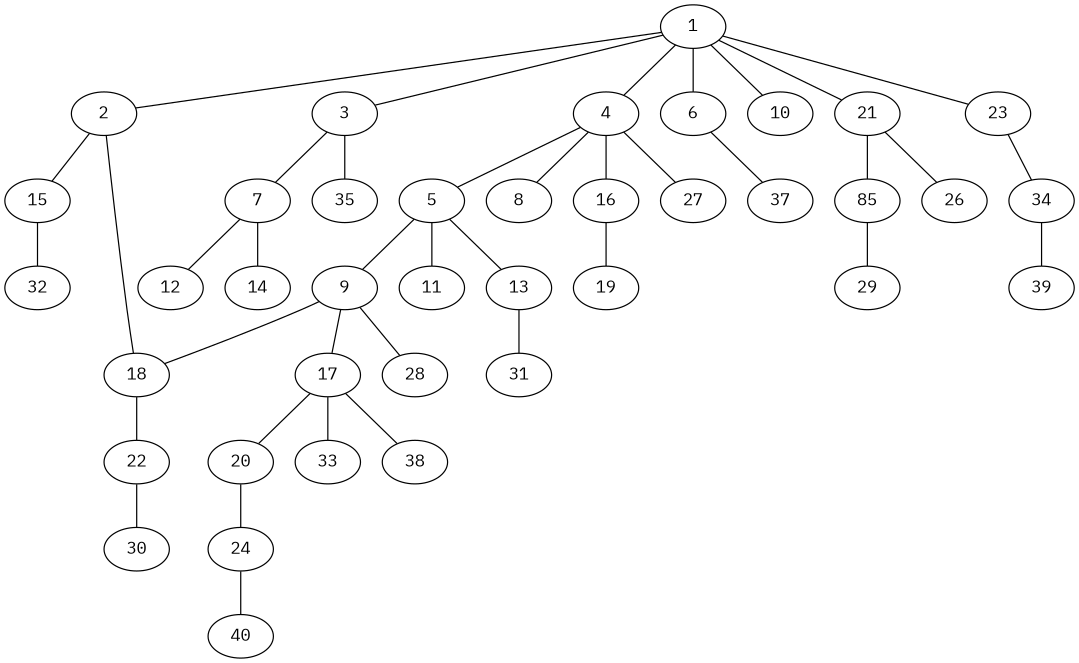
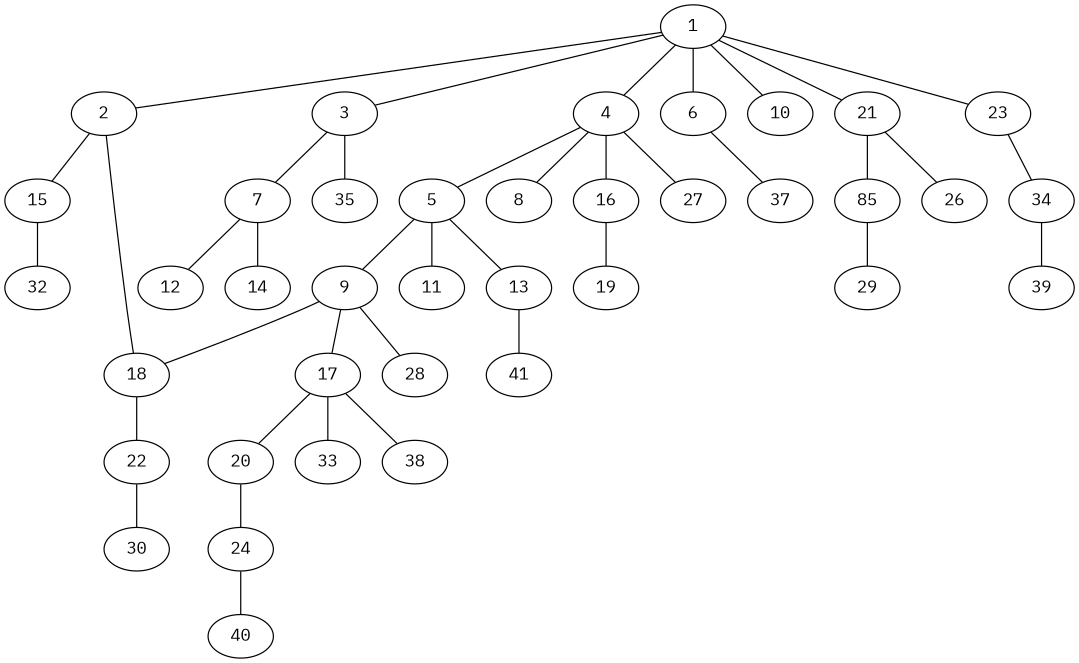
(519, 375) -> (519, 375)
